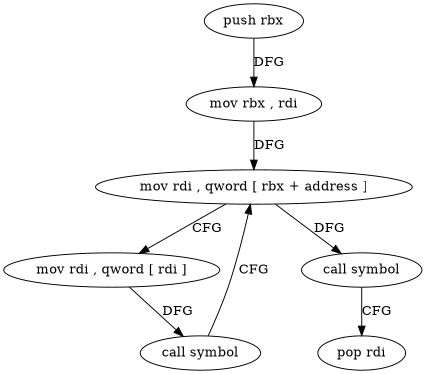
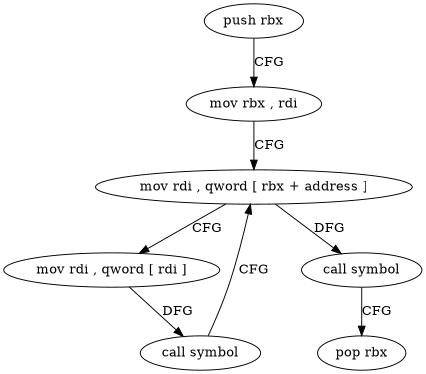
(269, 62) -> (269, 62)
(270, 146) -> (270, 146)
(362, 353) -> (362, 353)
